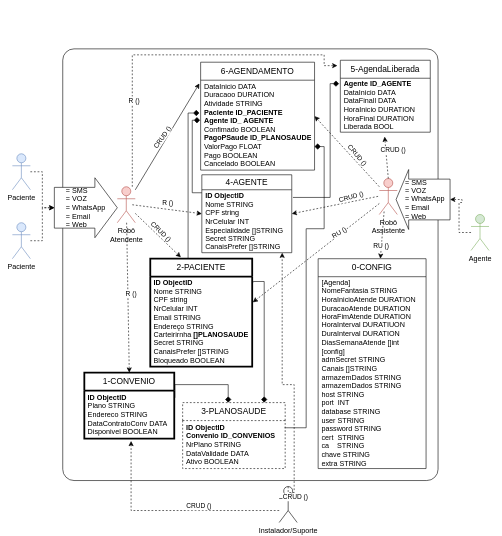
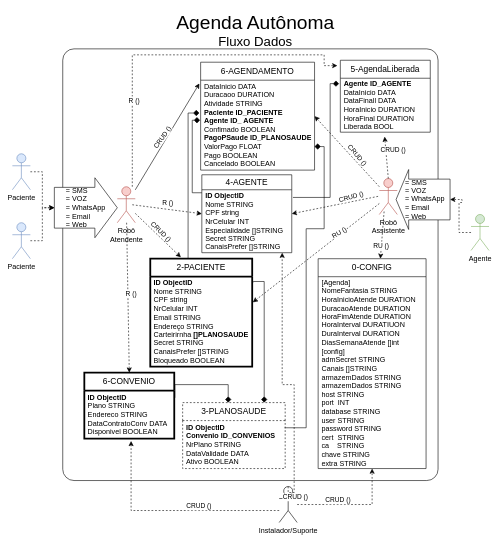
none -> (255, 30)
(129, 382) -> (129, 382)
none -> (311, 505)
